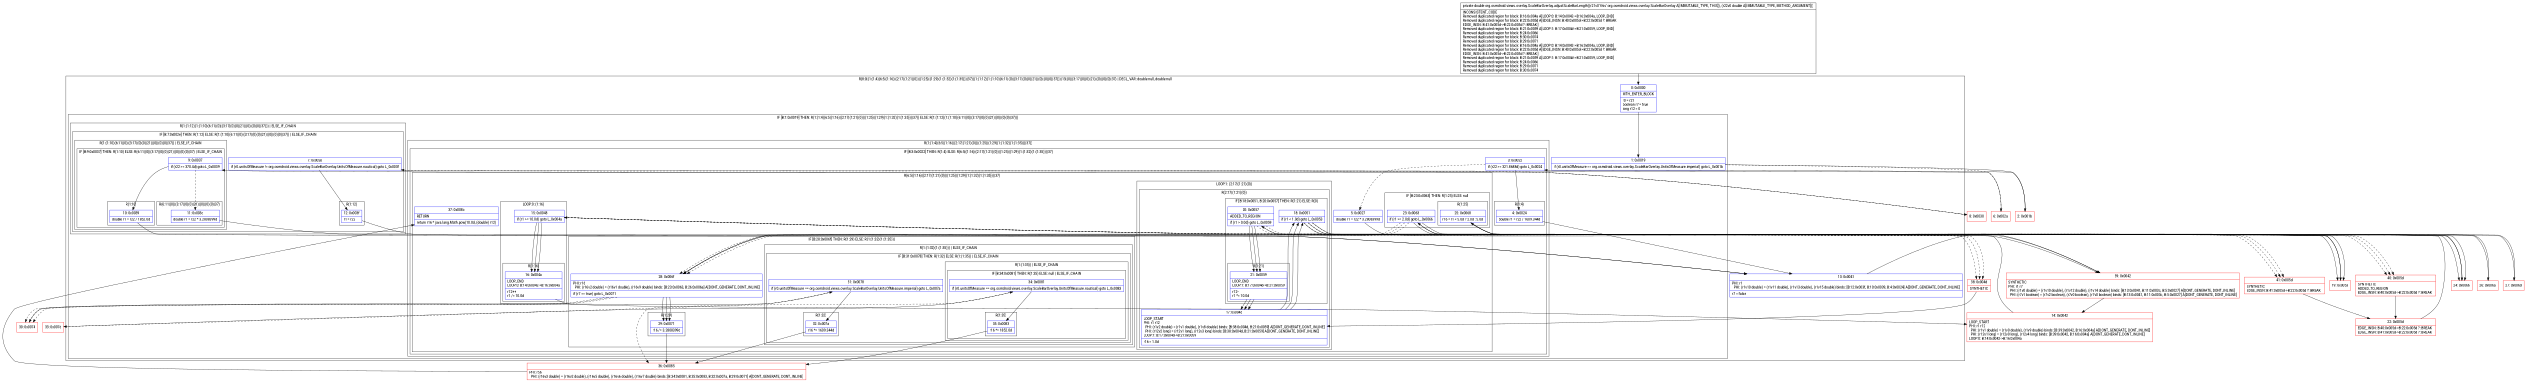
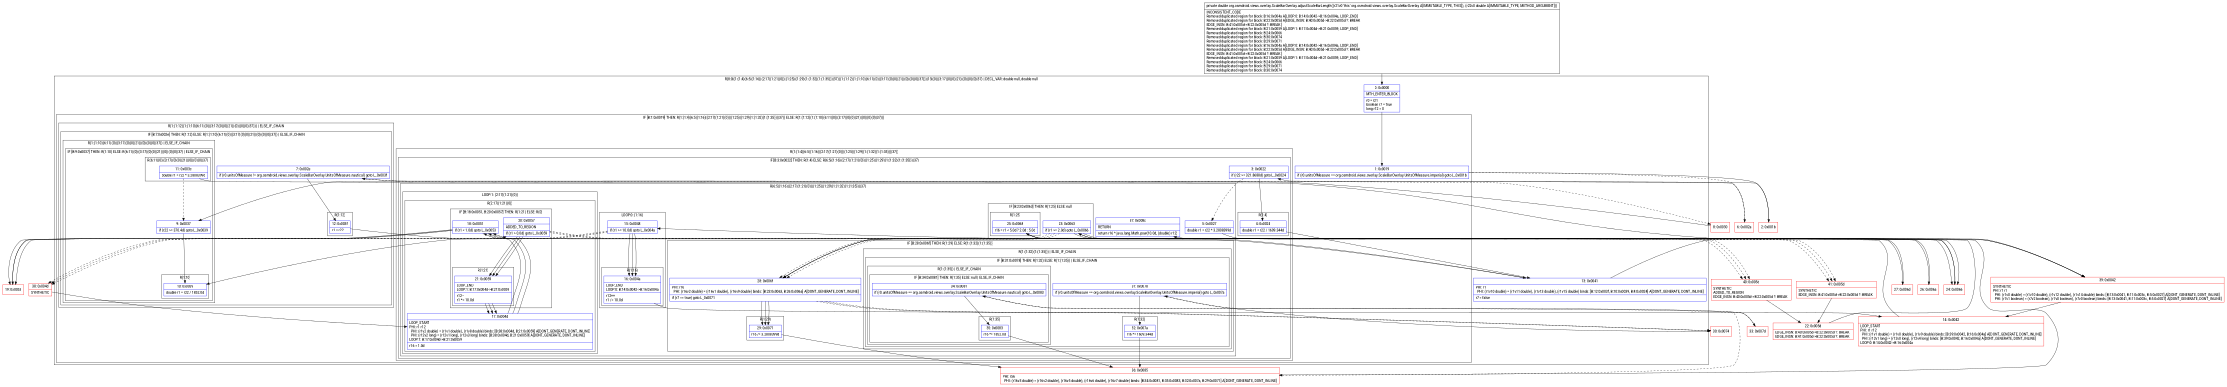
(195, 189) -> (184, 198)
(940, 236) -> (867, 239)
